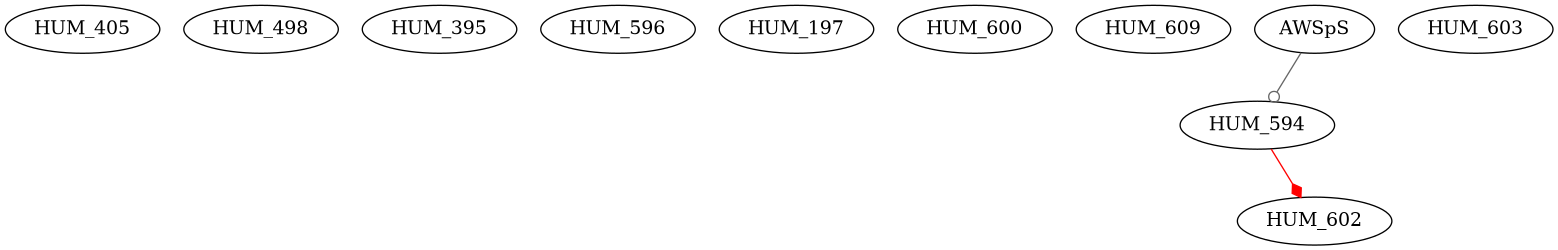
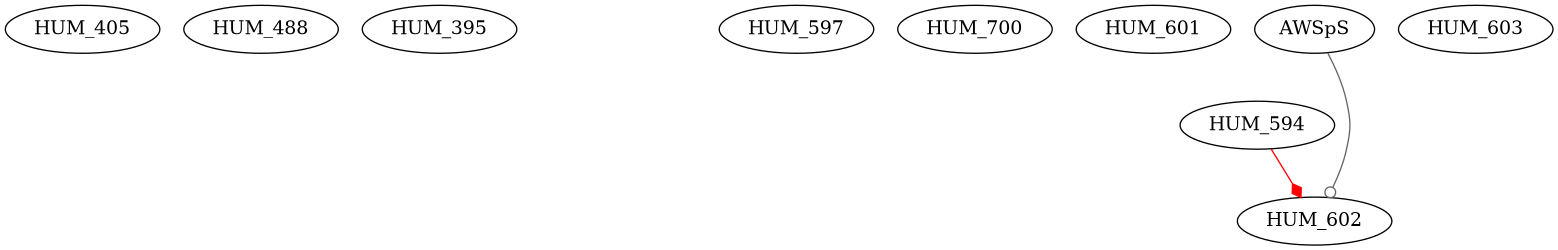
(261, 29) -> (261, 29)
(618, 29) -> none
(797, 29) -> (797, 29)
(975, 29) -> (975, 29)
(1153, 29) -> (1153, 29)
(1289, 72) -> (1350, 120)
